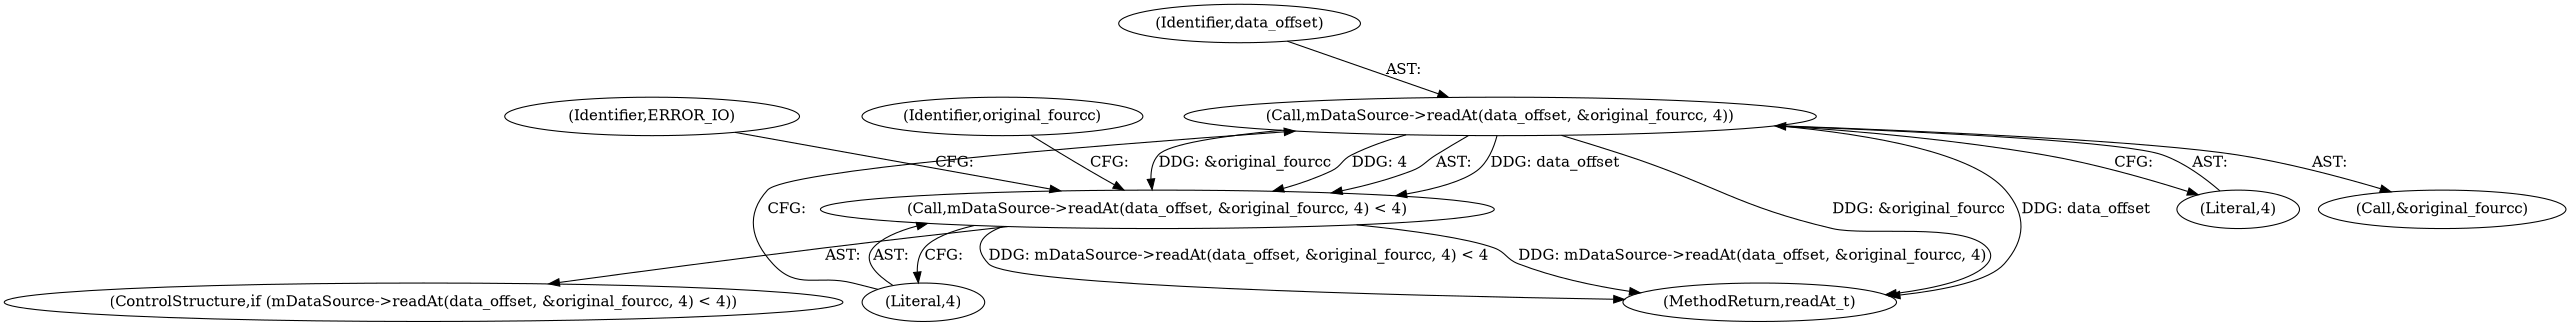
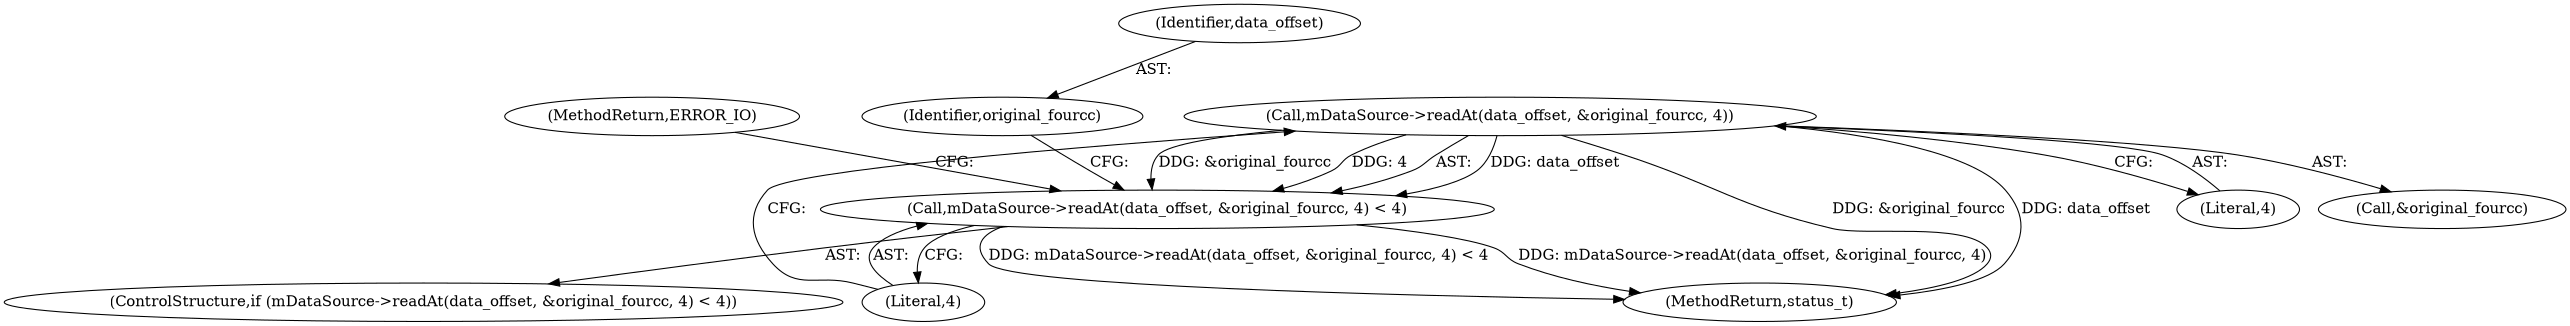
(1363, 68) -> (1127, 68)
(652, 116) -> (652, 116)
(1760, 302) -> (1760, 302)
